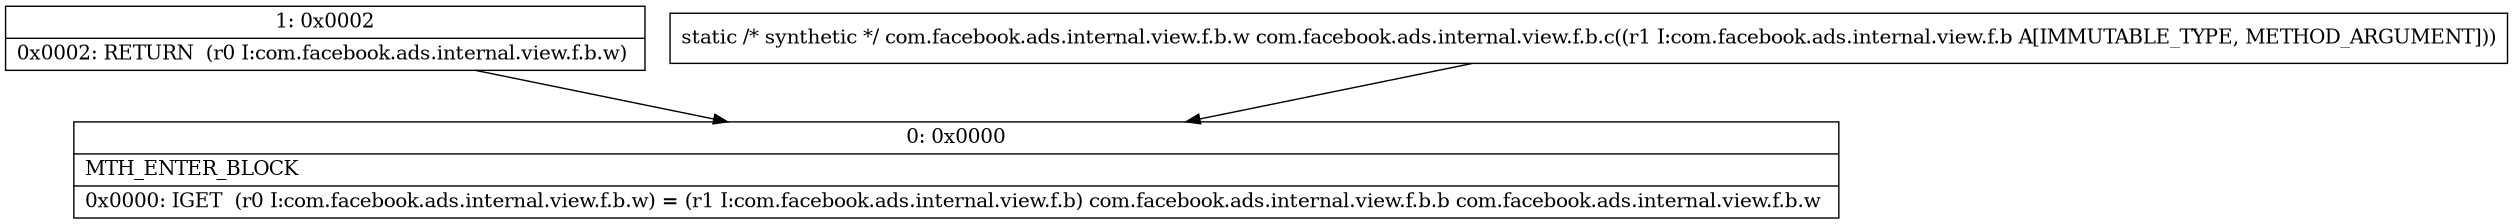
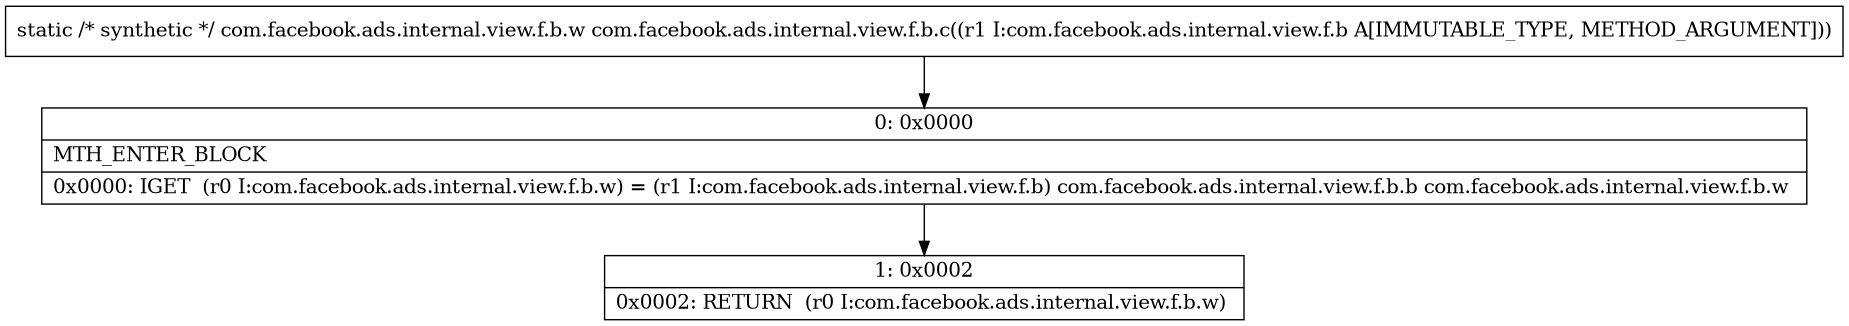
(595, 95) -> (924, 223)
